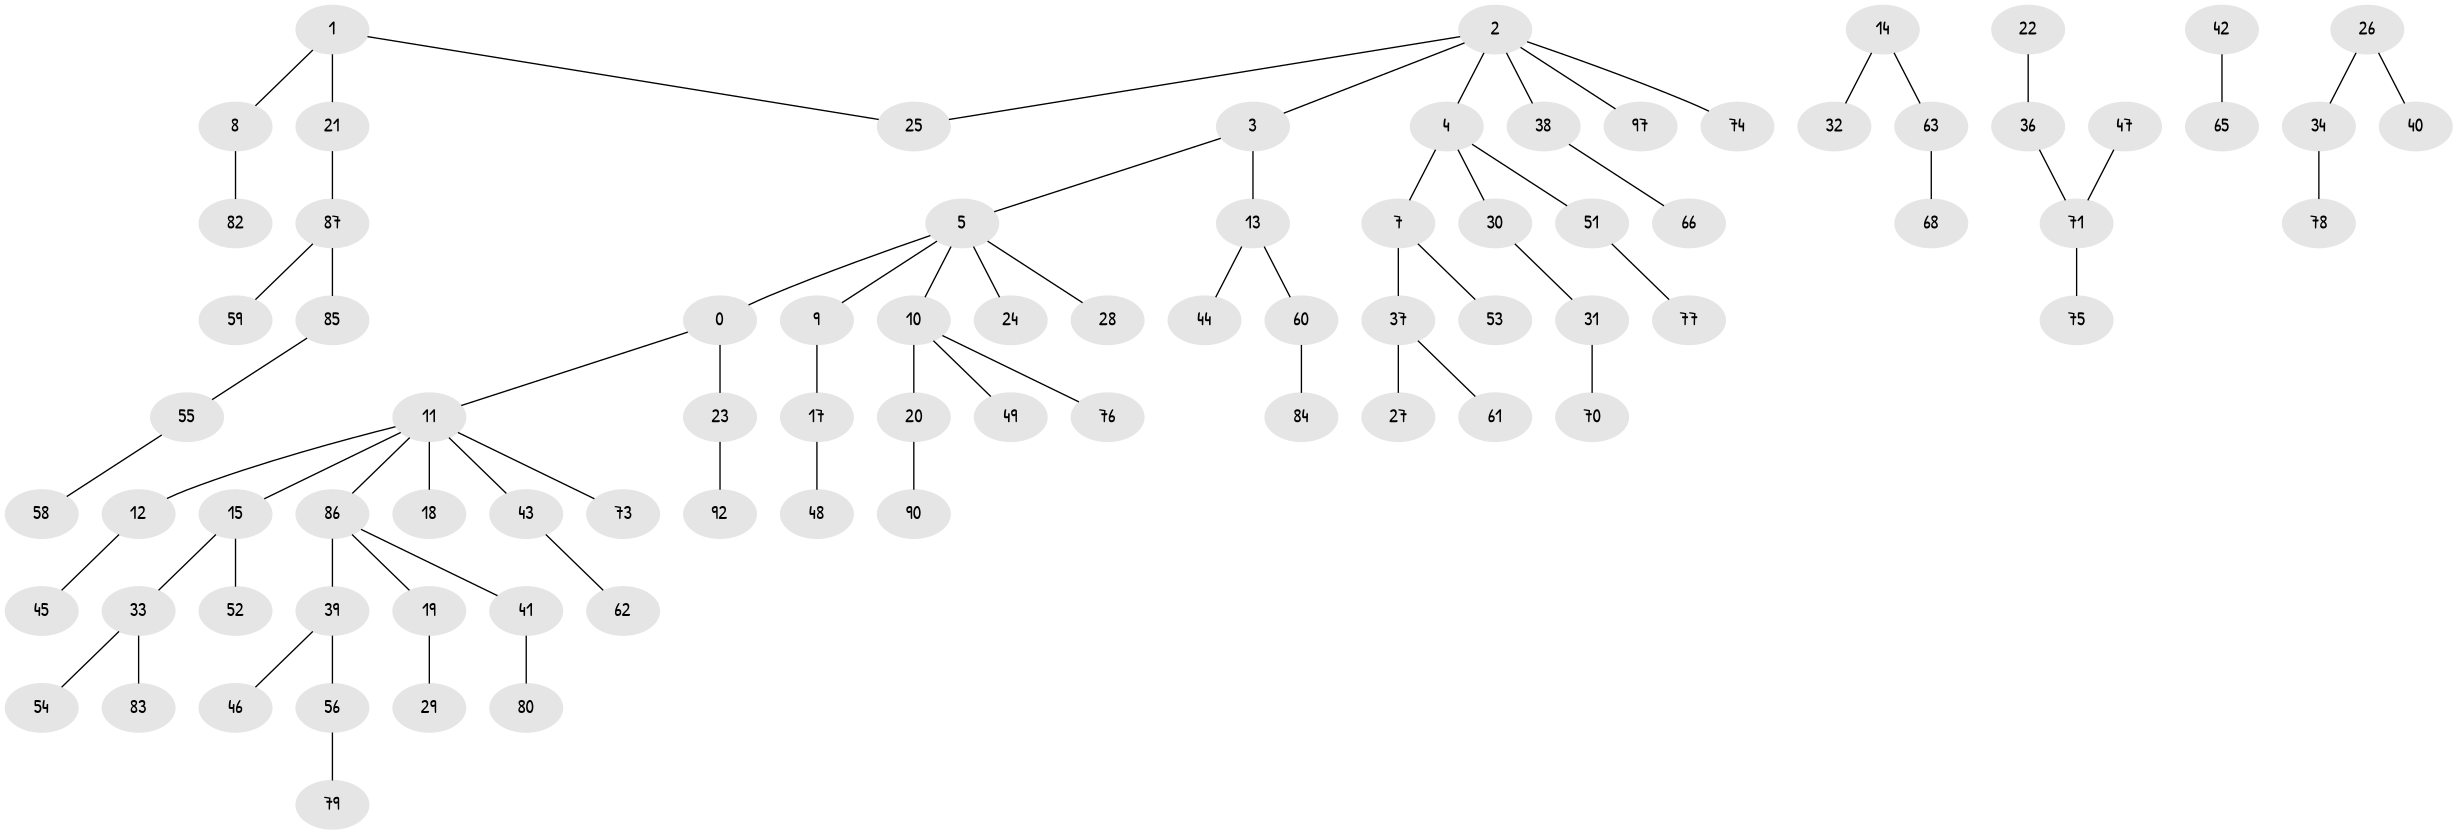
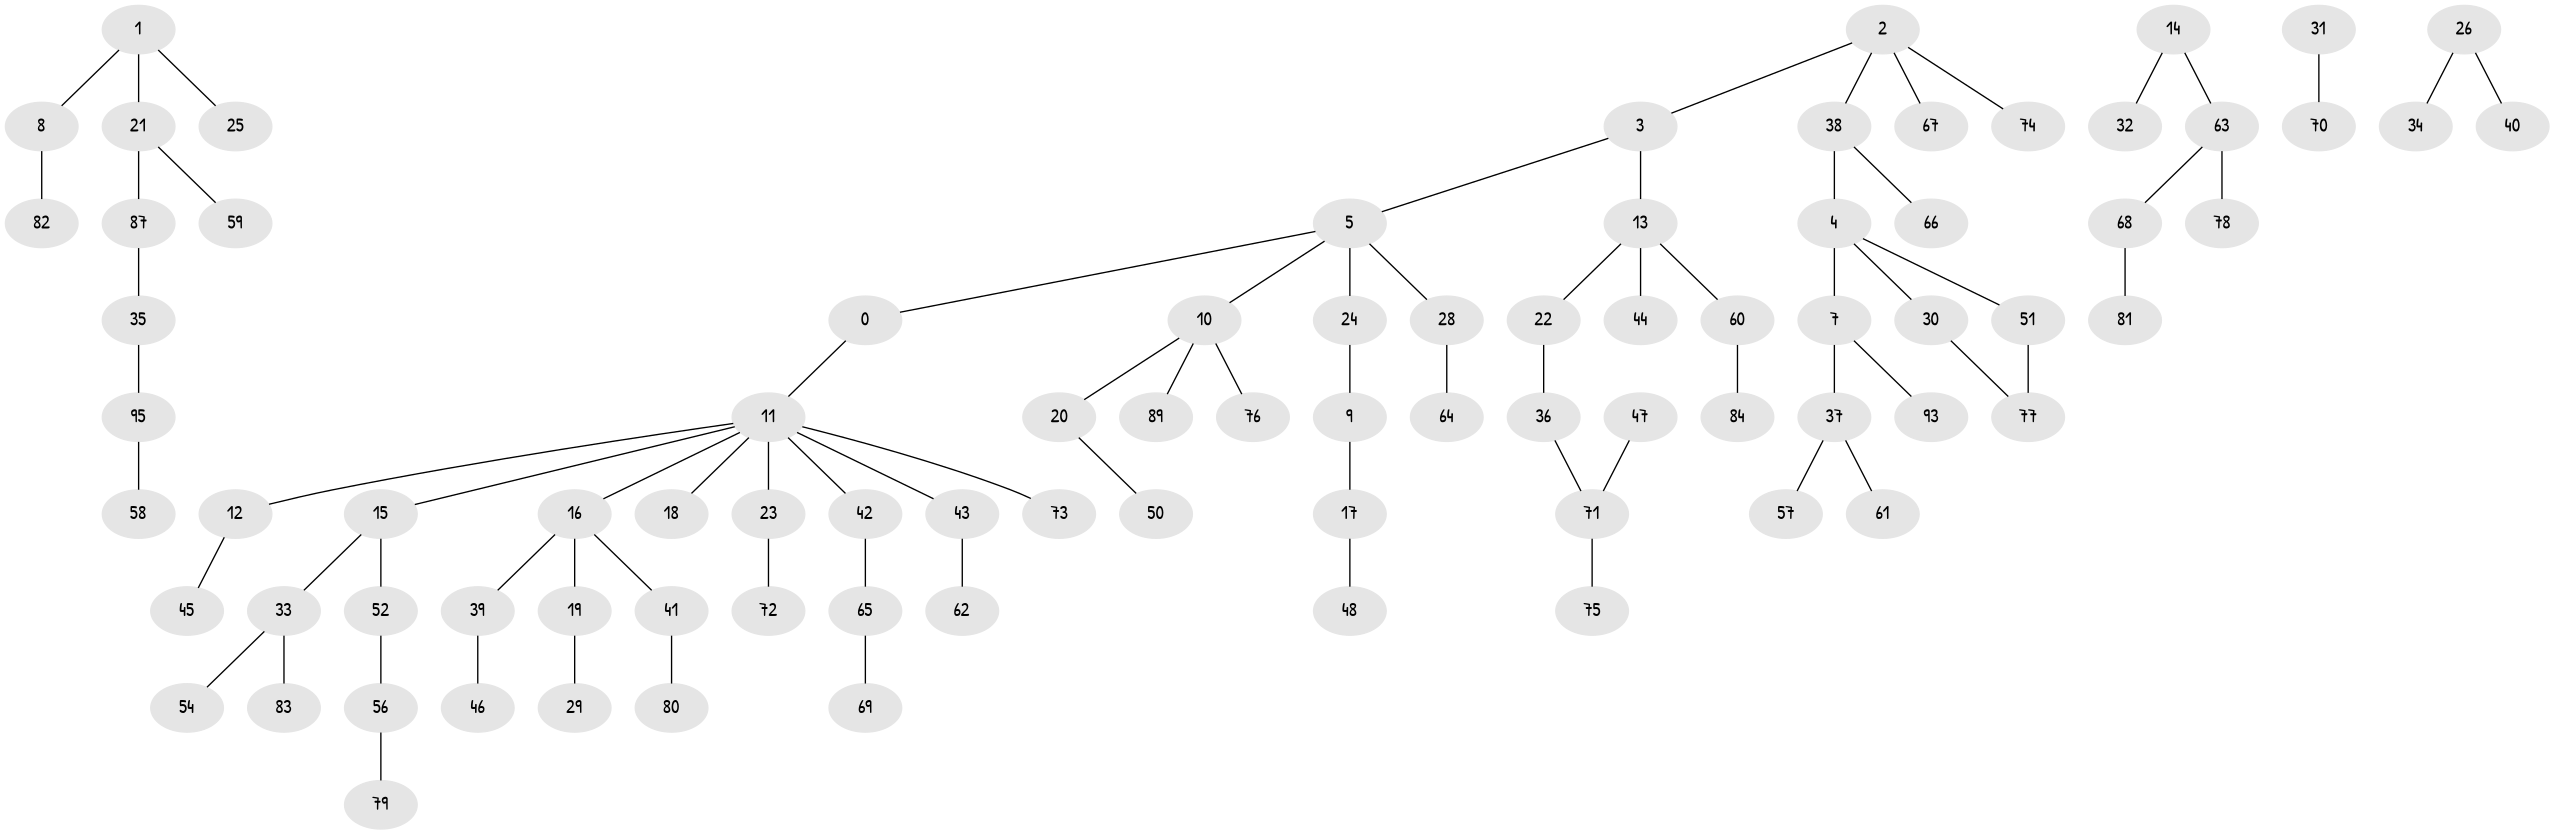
(1205, 78) -> none
(1471, 78) -> (1834, 175)
(1641, 127) -> (1931, 127)
(2319, 175) -> (2222, 175)
(284, 272) -> (187, 175)
(889, 272) -> (1350, 369)
(1544, 272) -> (1980, 369)
none -> (1592, 272)
(332, 320) -> (139, 320)
(1495, 320) -> (1931, 417)
none -> (2125, 320)
(720, 369) -> (768, 466)
(187, 417) -> (139, 417)
(1011, 417) -> (1156, 417)
(1398, 417) -> (1786, 514)
none -> (1447, 417)
none -> (817, 466)
(332, 514) -> (575, 514)
(720, 514) -> (768, 611)
(914, 514) -> (1156, 514)
(332, 660) -> (381, 660)
none -> (865, 708)
